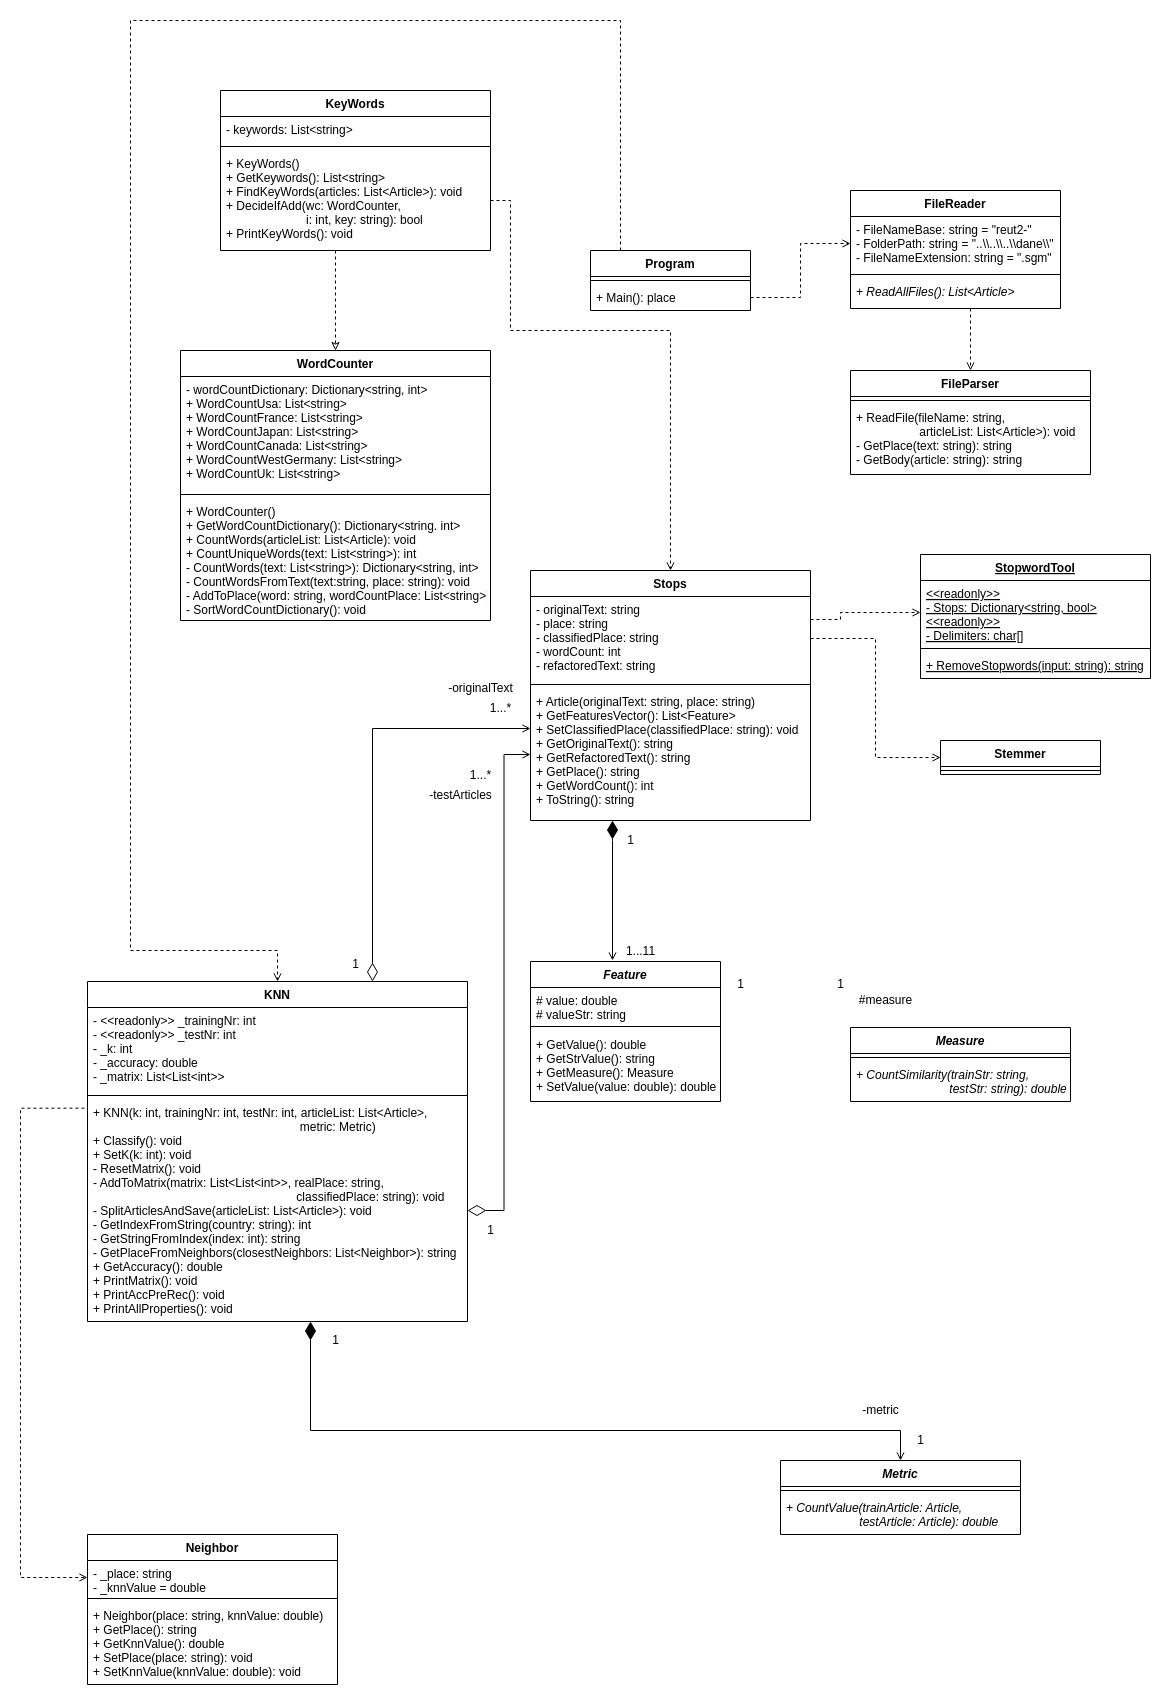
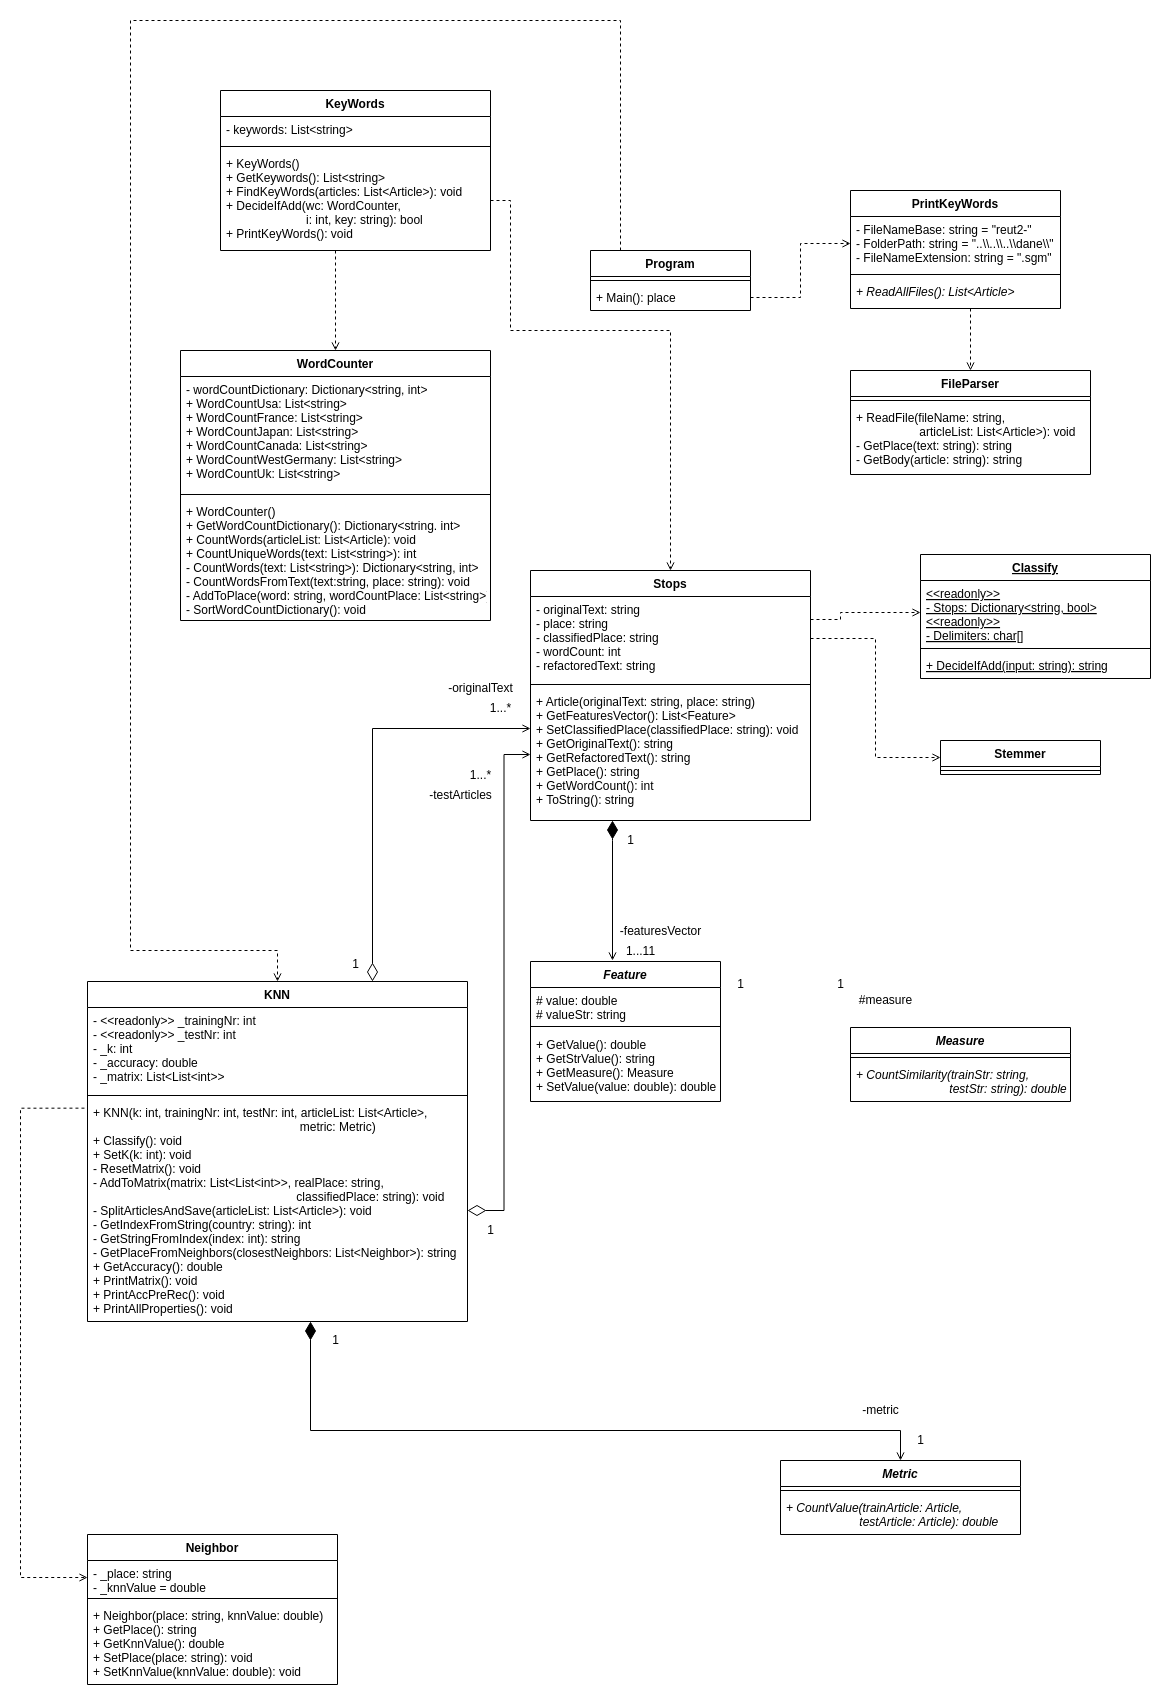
(955, 204) -> (955, 204)
(336, 342) -> (336, 344)
(1035, 568) -> (1035, 568)
(1048, 666) -> (1033, 666)
none -> (661, 932)
